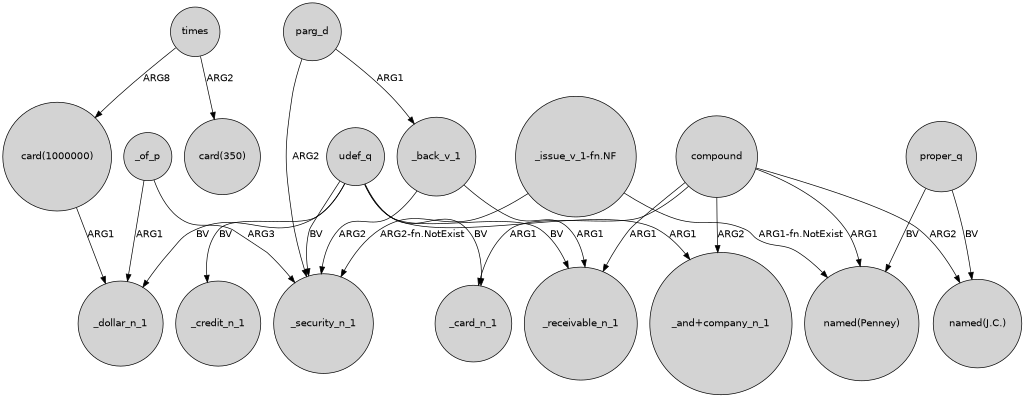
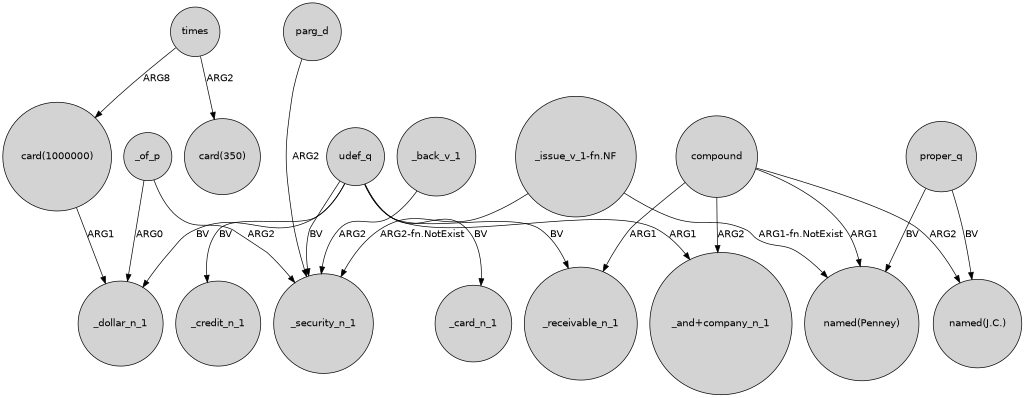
(375, 81) -> none
(511, 217) -> none
(574, 221) -> none
(150, 235) -> (150, 235)
(261, 235) -> (261, 235)
